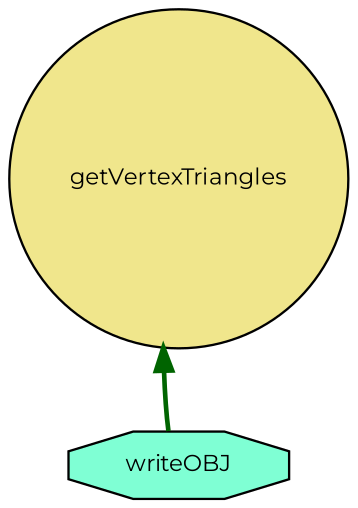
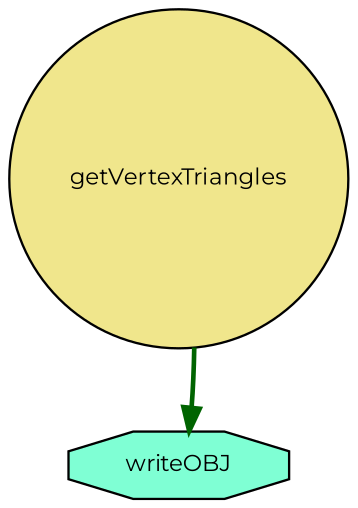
(166, 401) -> (193, 377)
